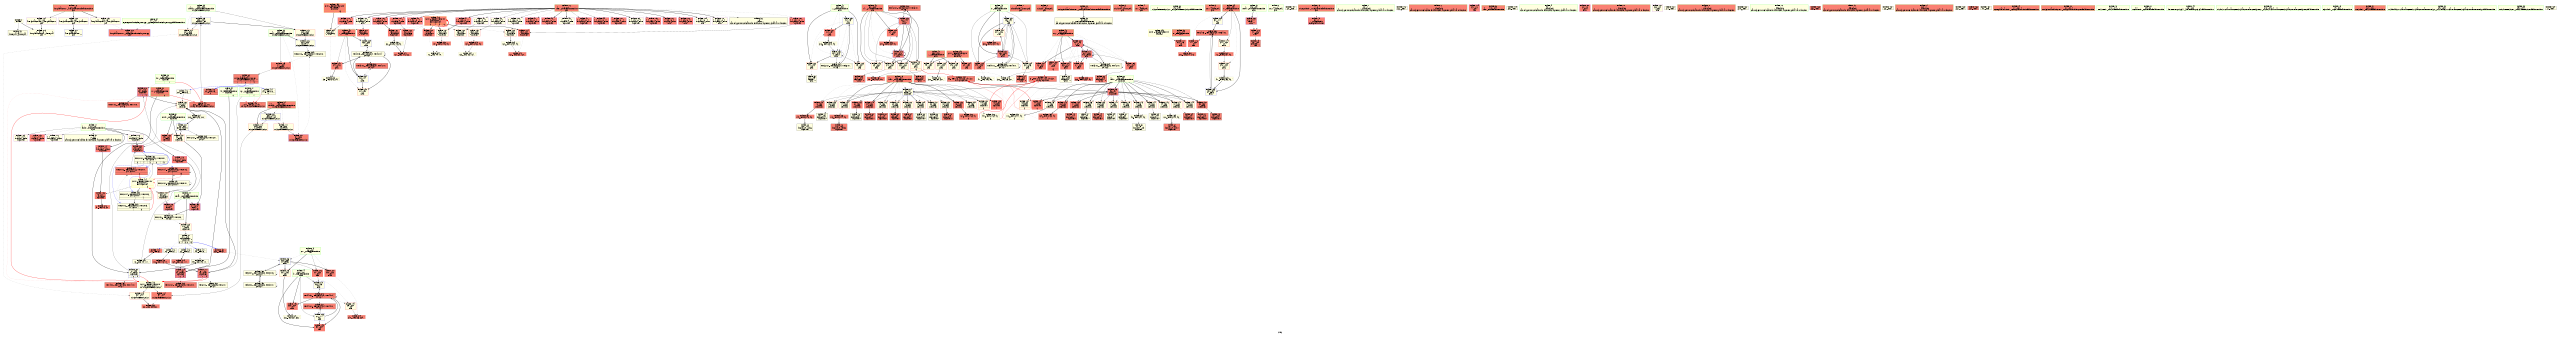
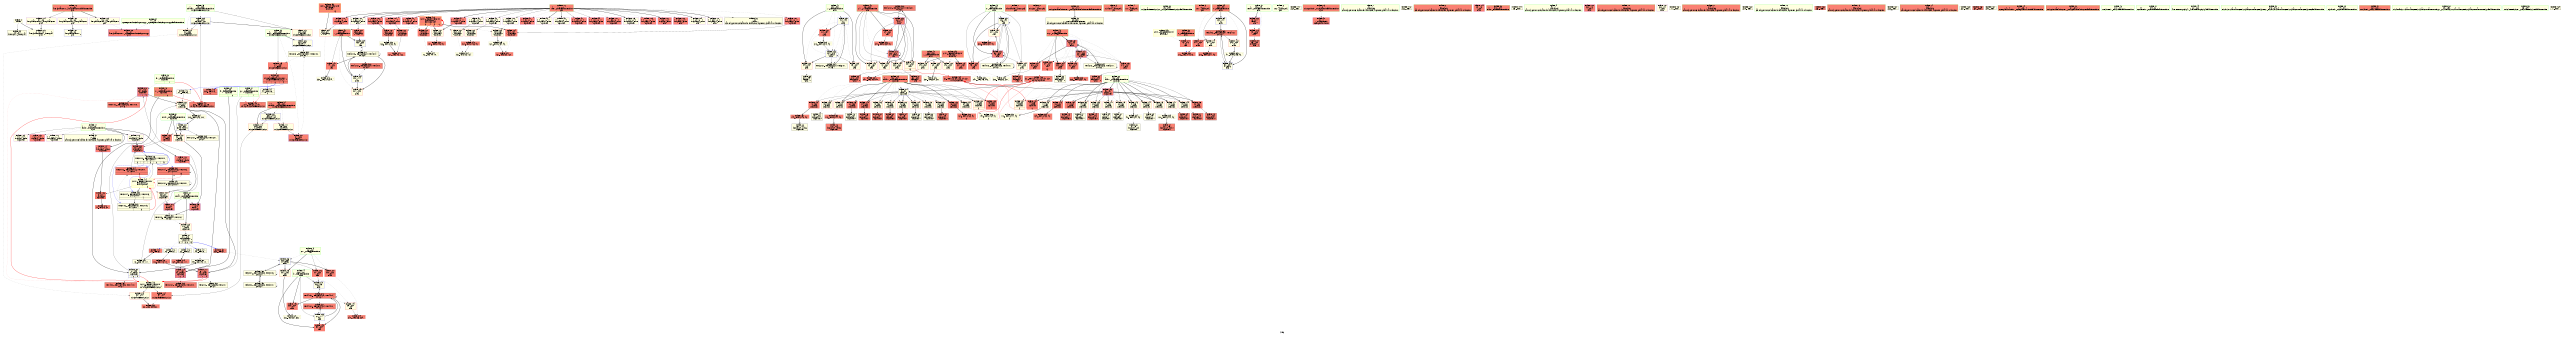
(549, 21) -> (544, 21)
(1224, 59) -> (1227, 37)
